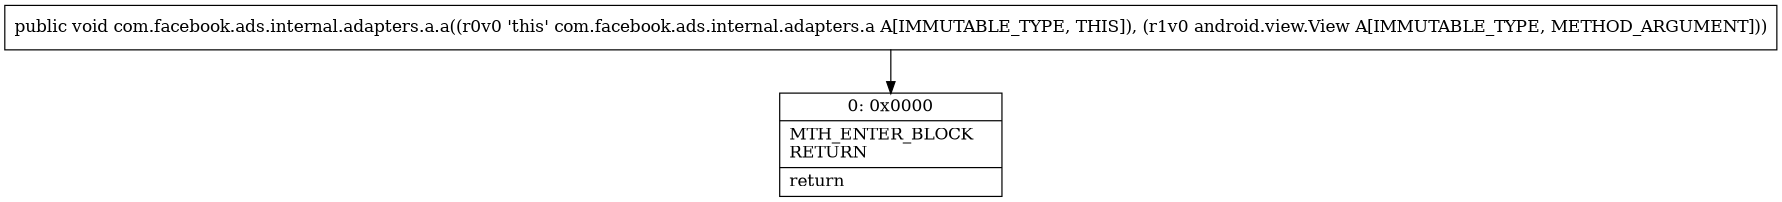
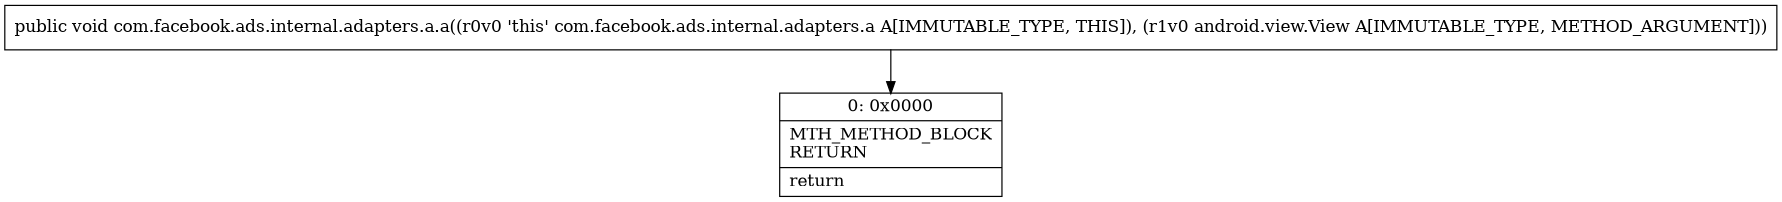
(882, 135) -> (891, 135)
